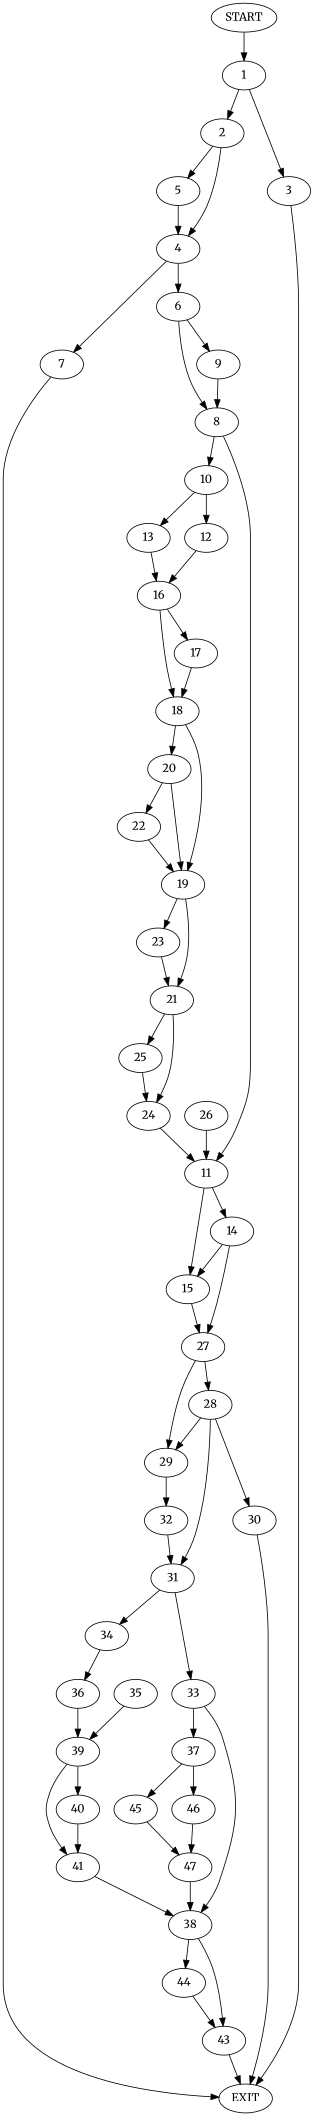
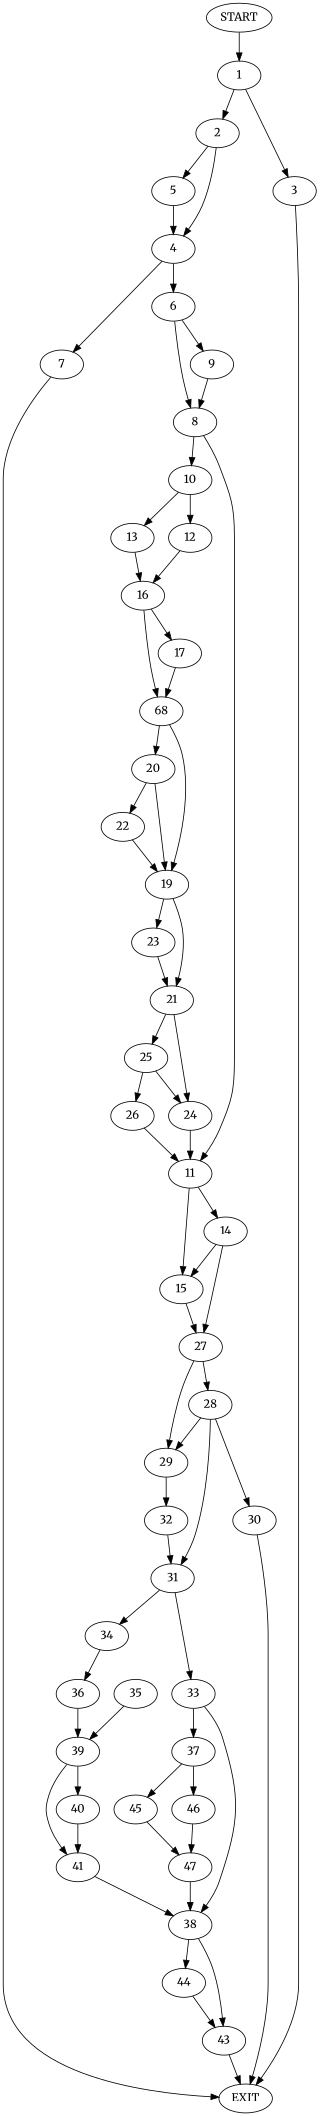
(177, 711) -> (161, 711)
none -> (140, 1083)
